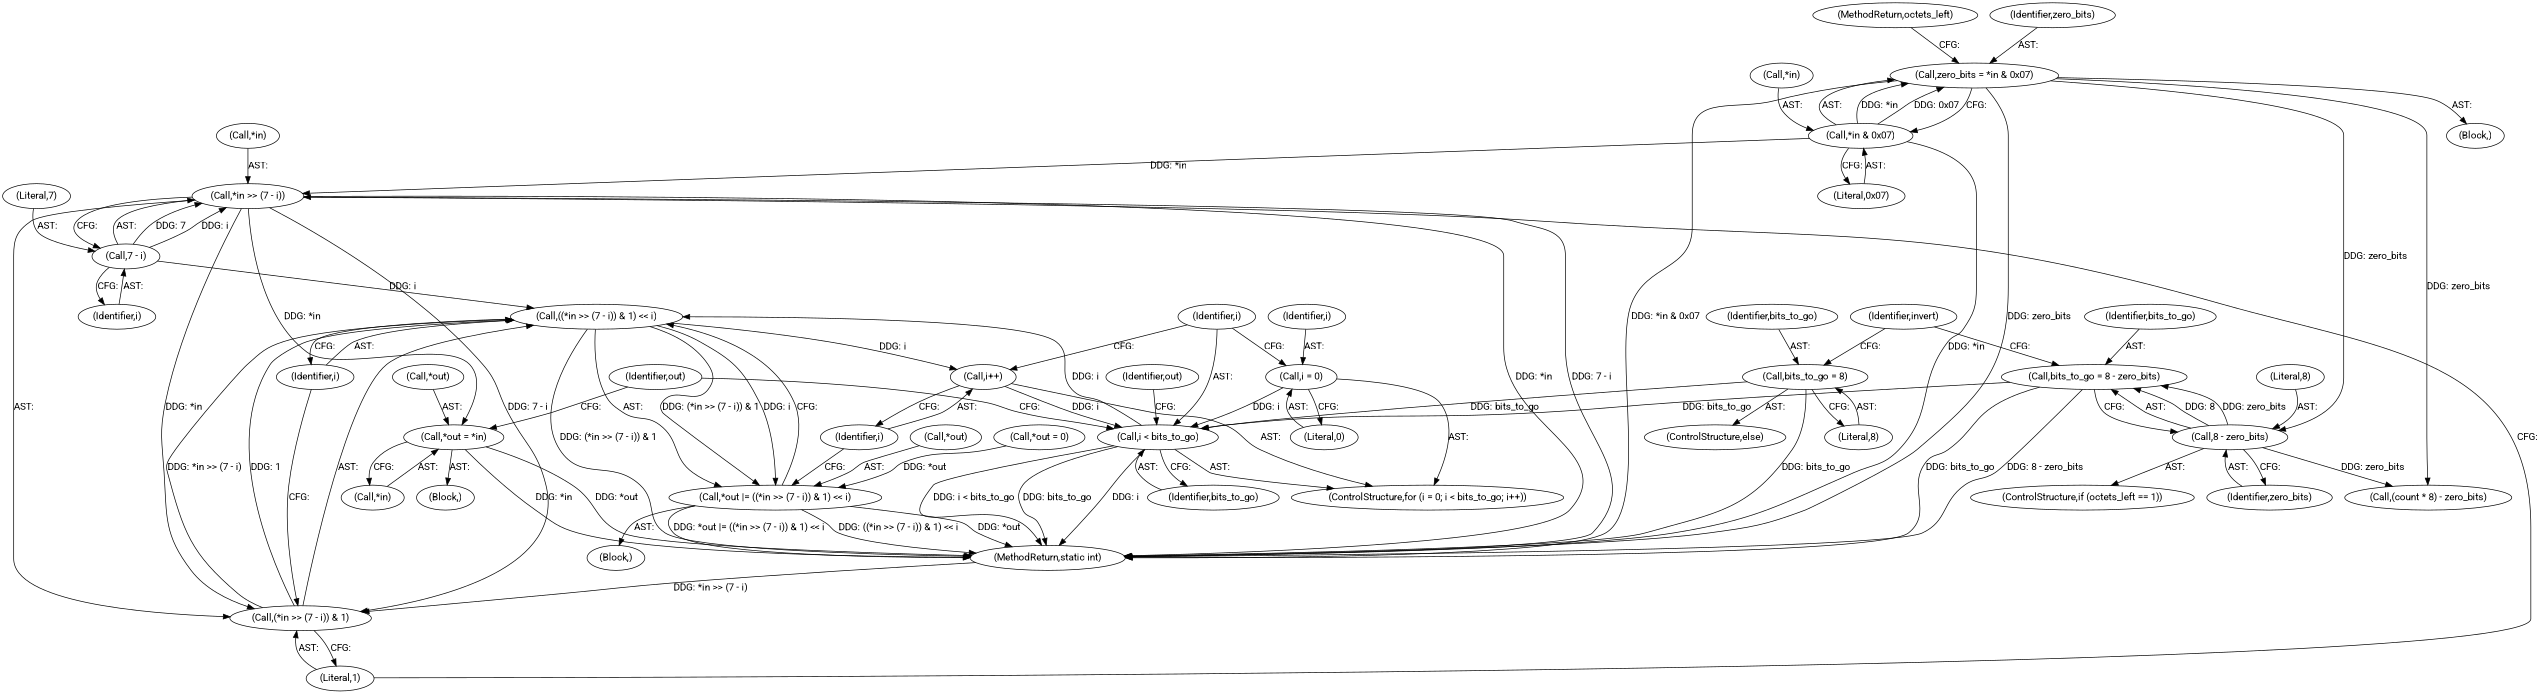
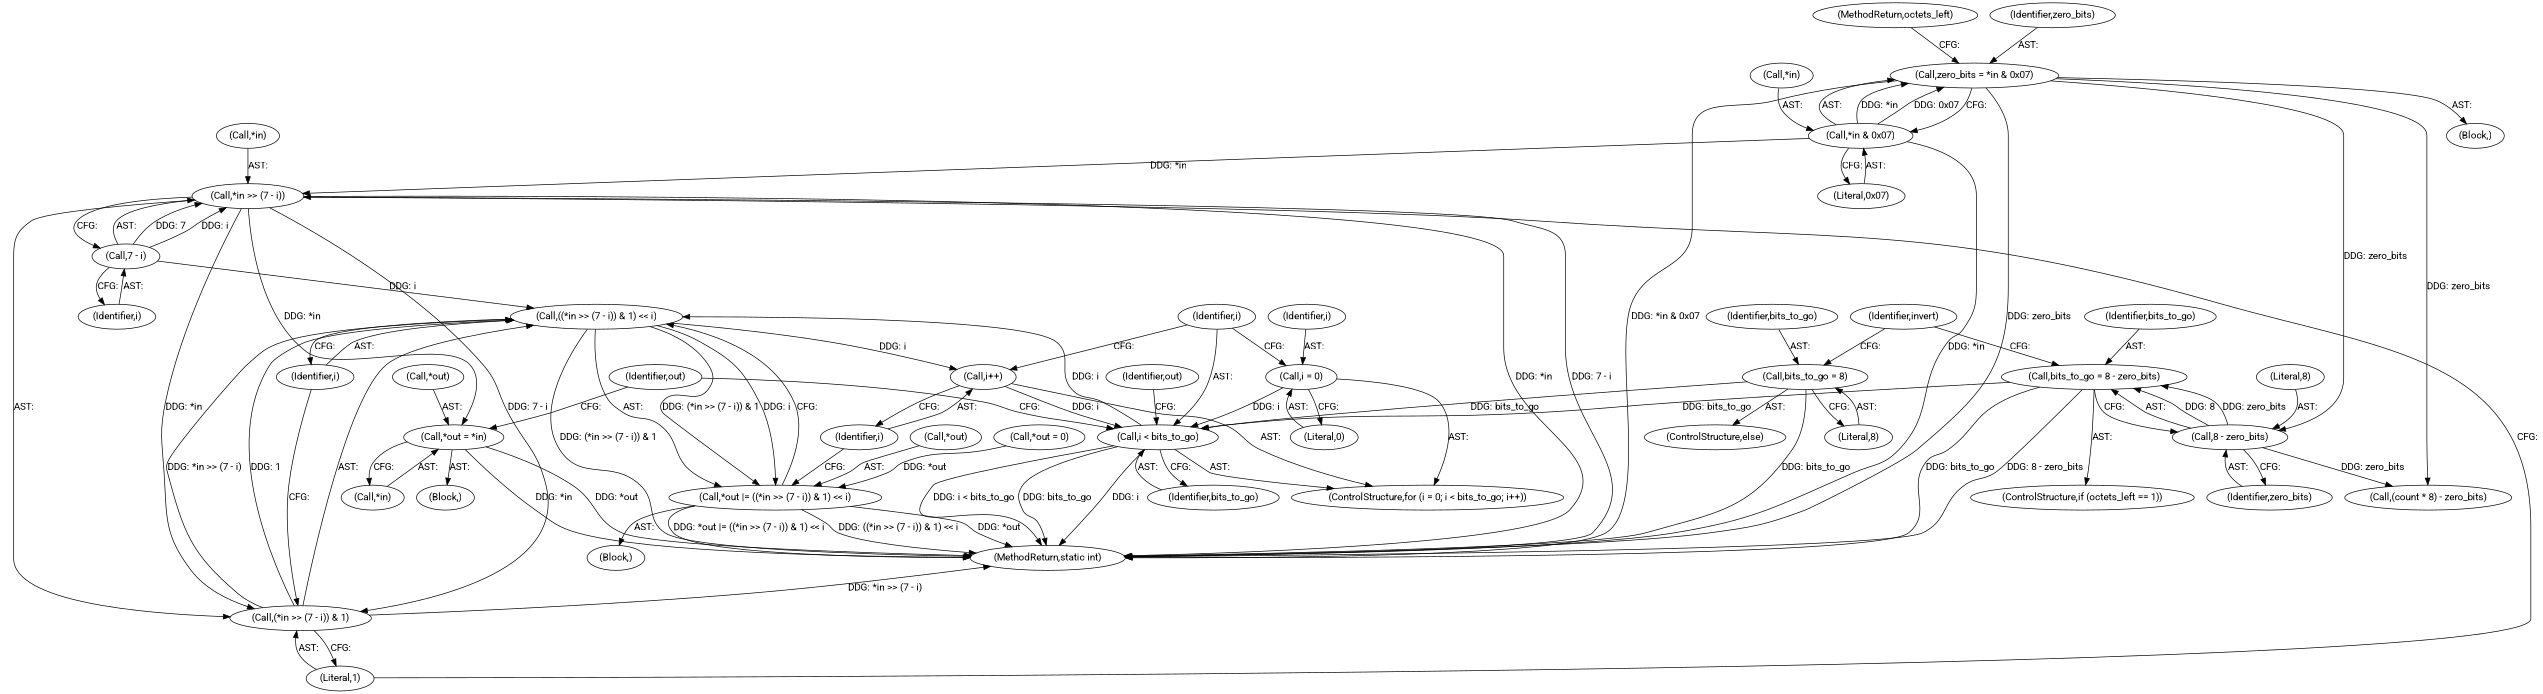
(37, 196) -> none
(2161, 466) -> (2092, 434)
(672, 583) -> (677, 599)
